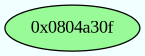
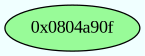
(72, 28) -> (72, 28)
